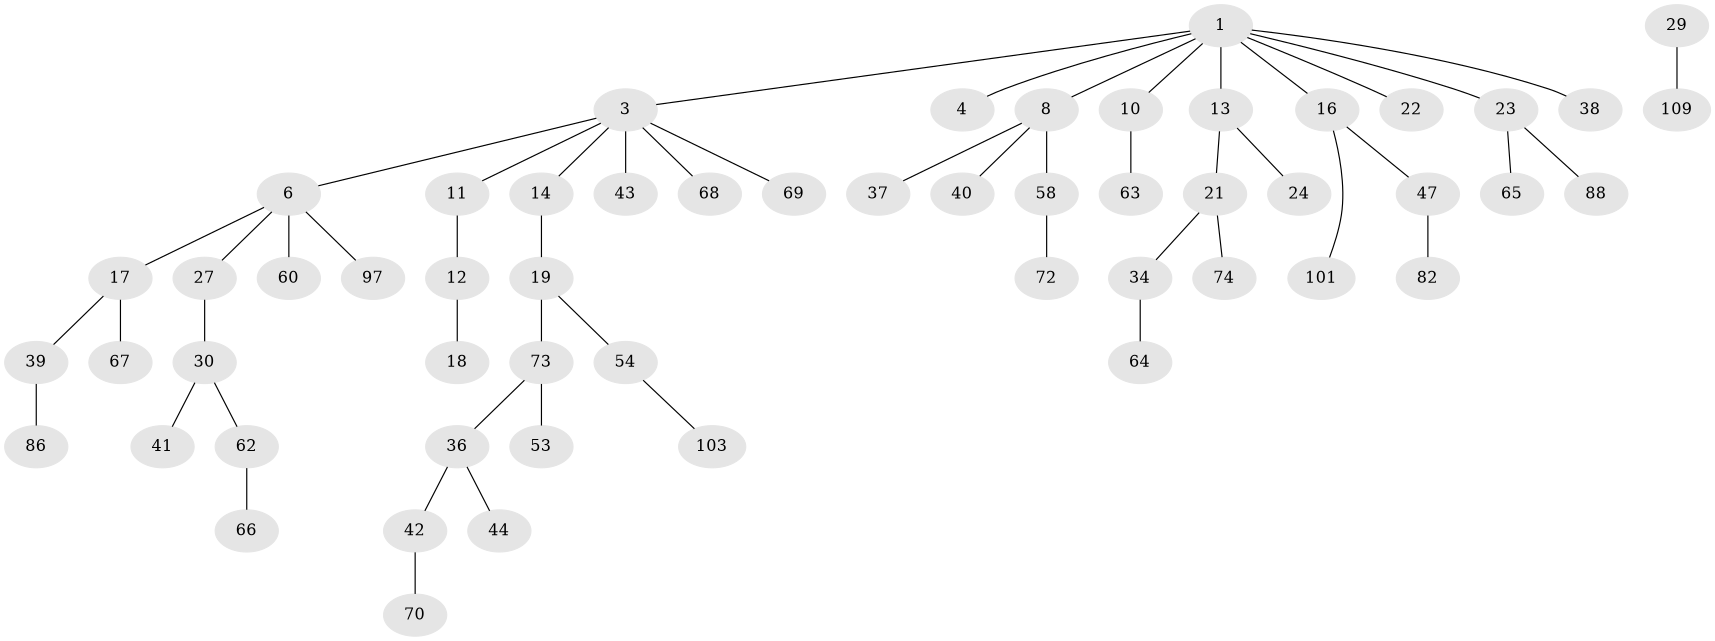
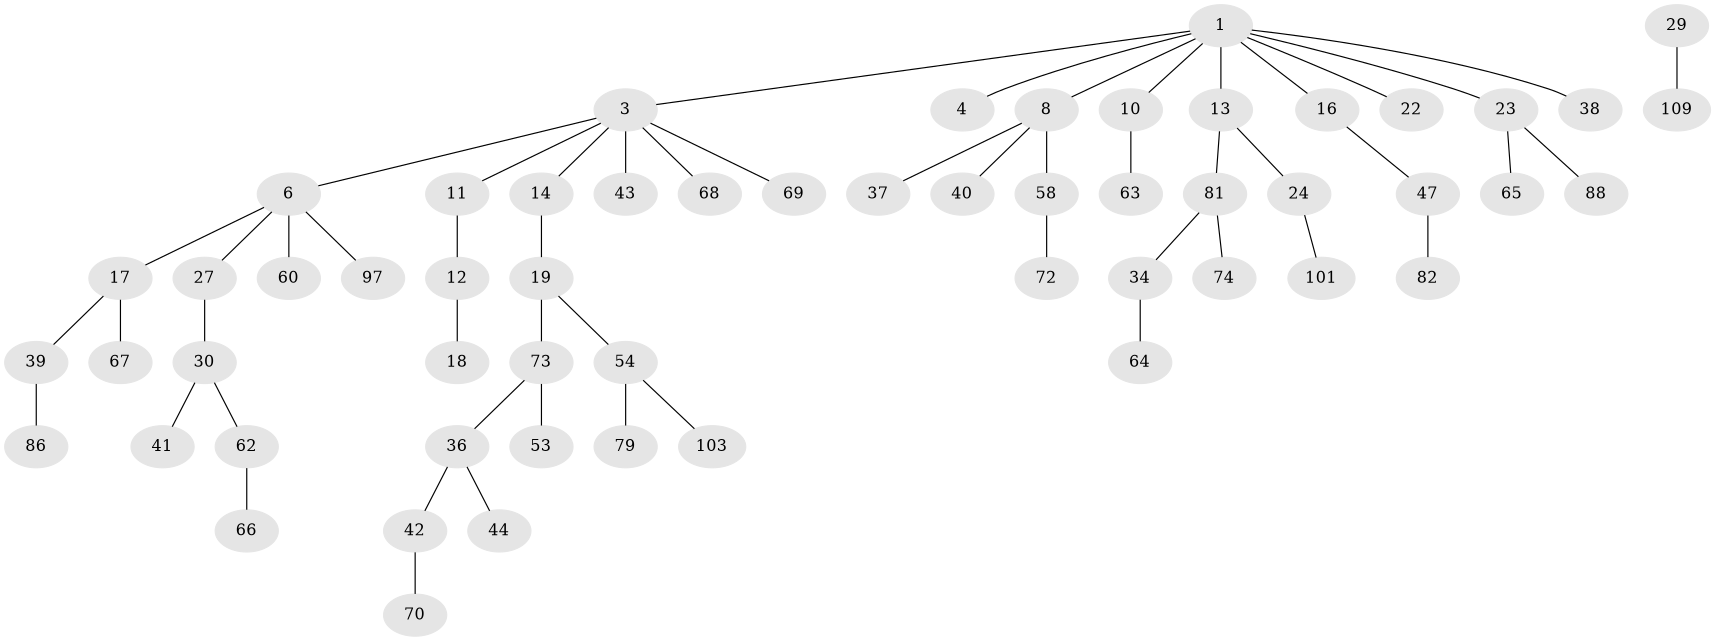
(1215, 194) -> (1215, 194)
(1343, 195) -> (1310, 236)
none -> (626, 447)
